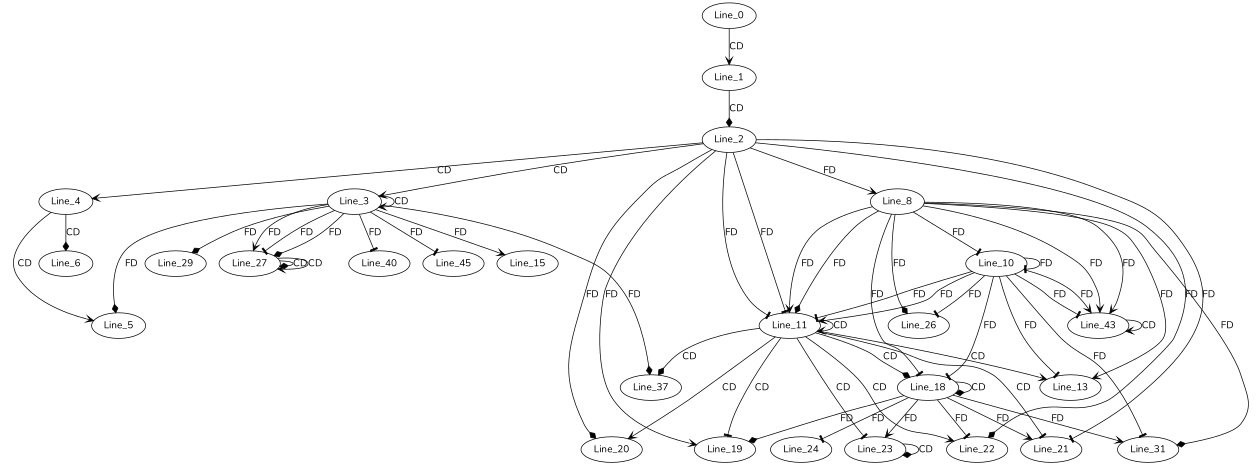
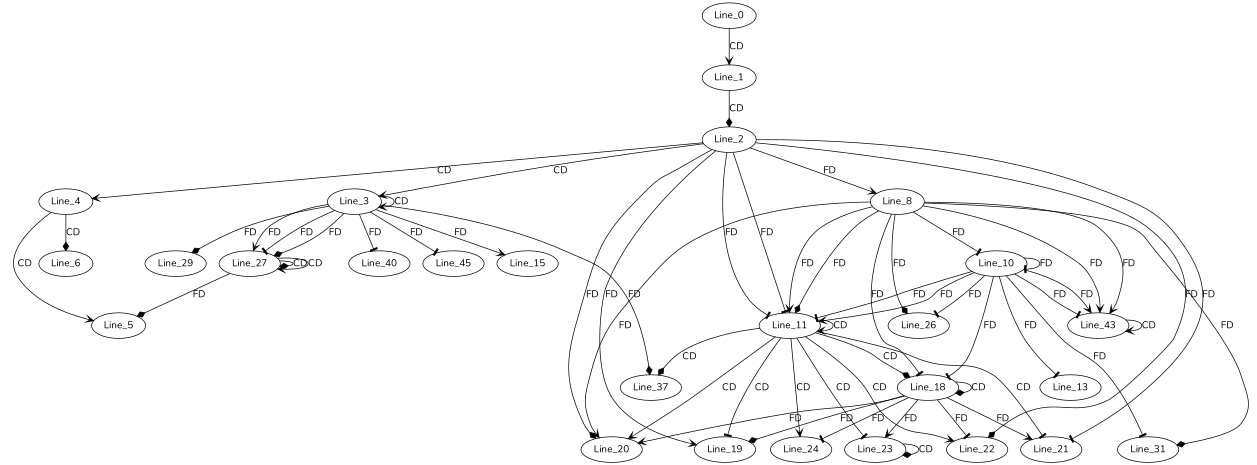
(196, 222) -> (188, 293)
(1119, 230) -> (673, 254)
(929, 352) -> (795, 384)
(1038, 419) -> (774, 416)
